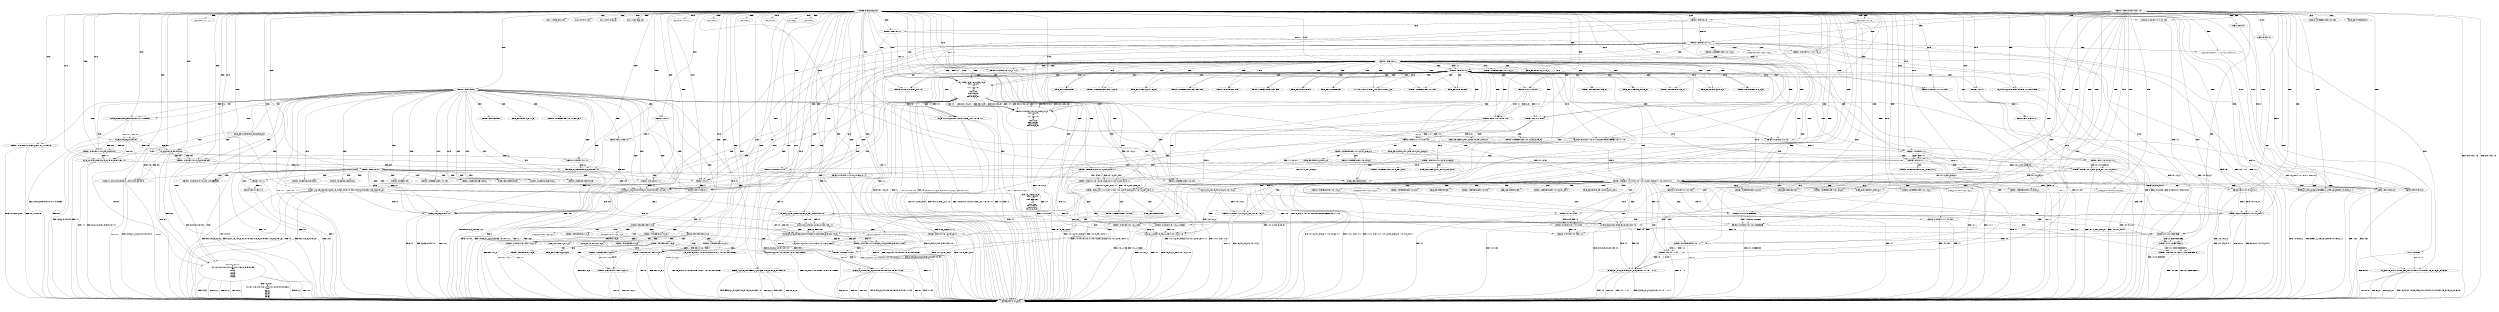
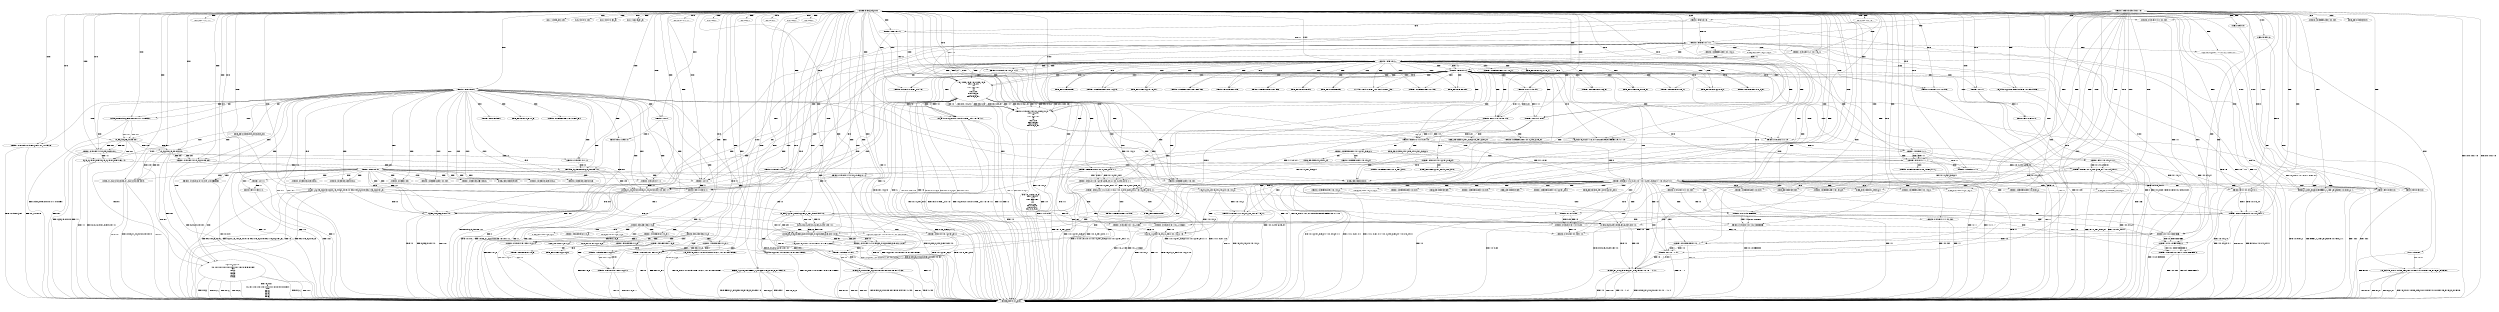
(458, 14) -> none
none -> (2237, 74)
(127, 140) -> (127, 140)
(450, 151) -> (450, 151)
(578, 208) -> none
(878, 231) -> (880, 229)
